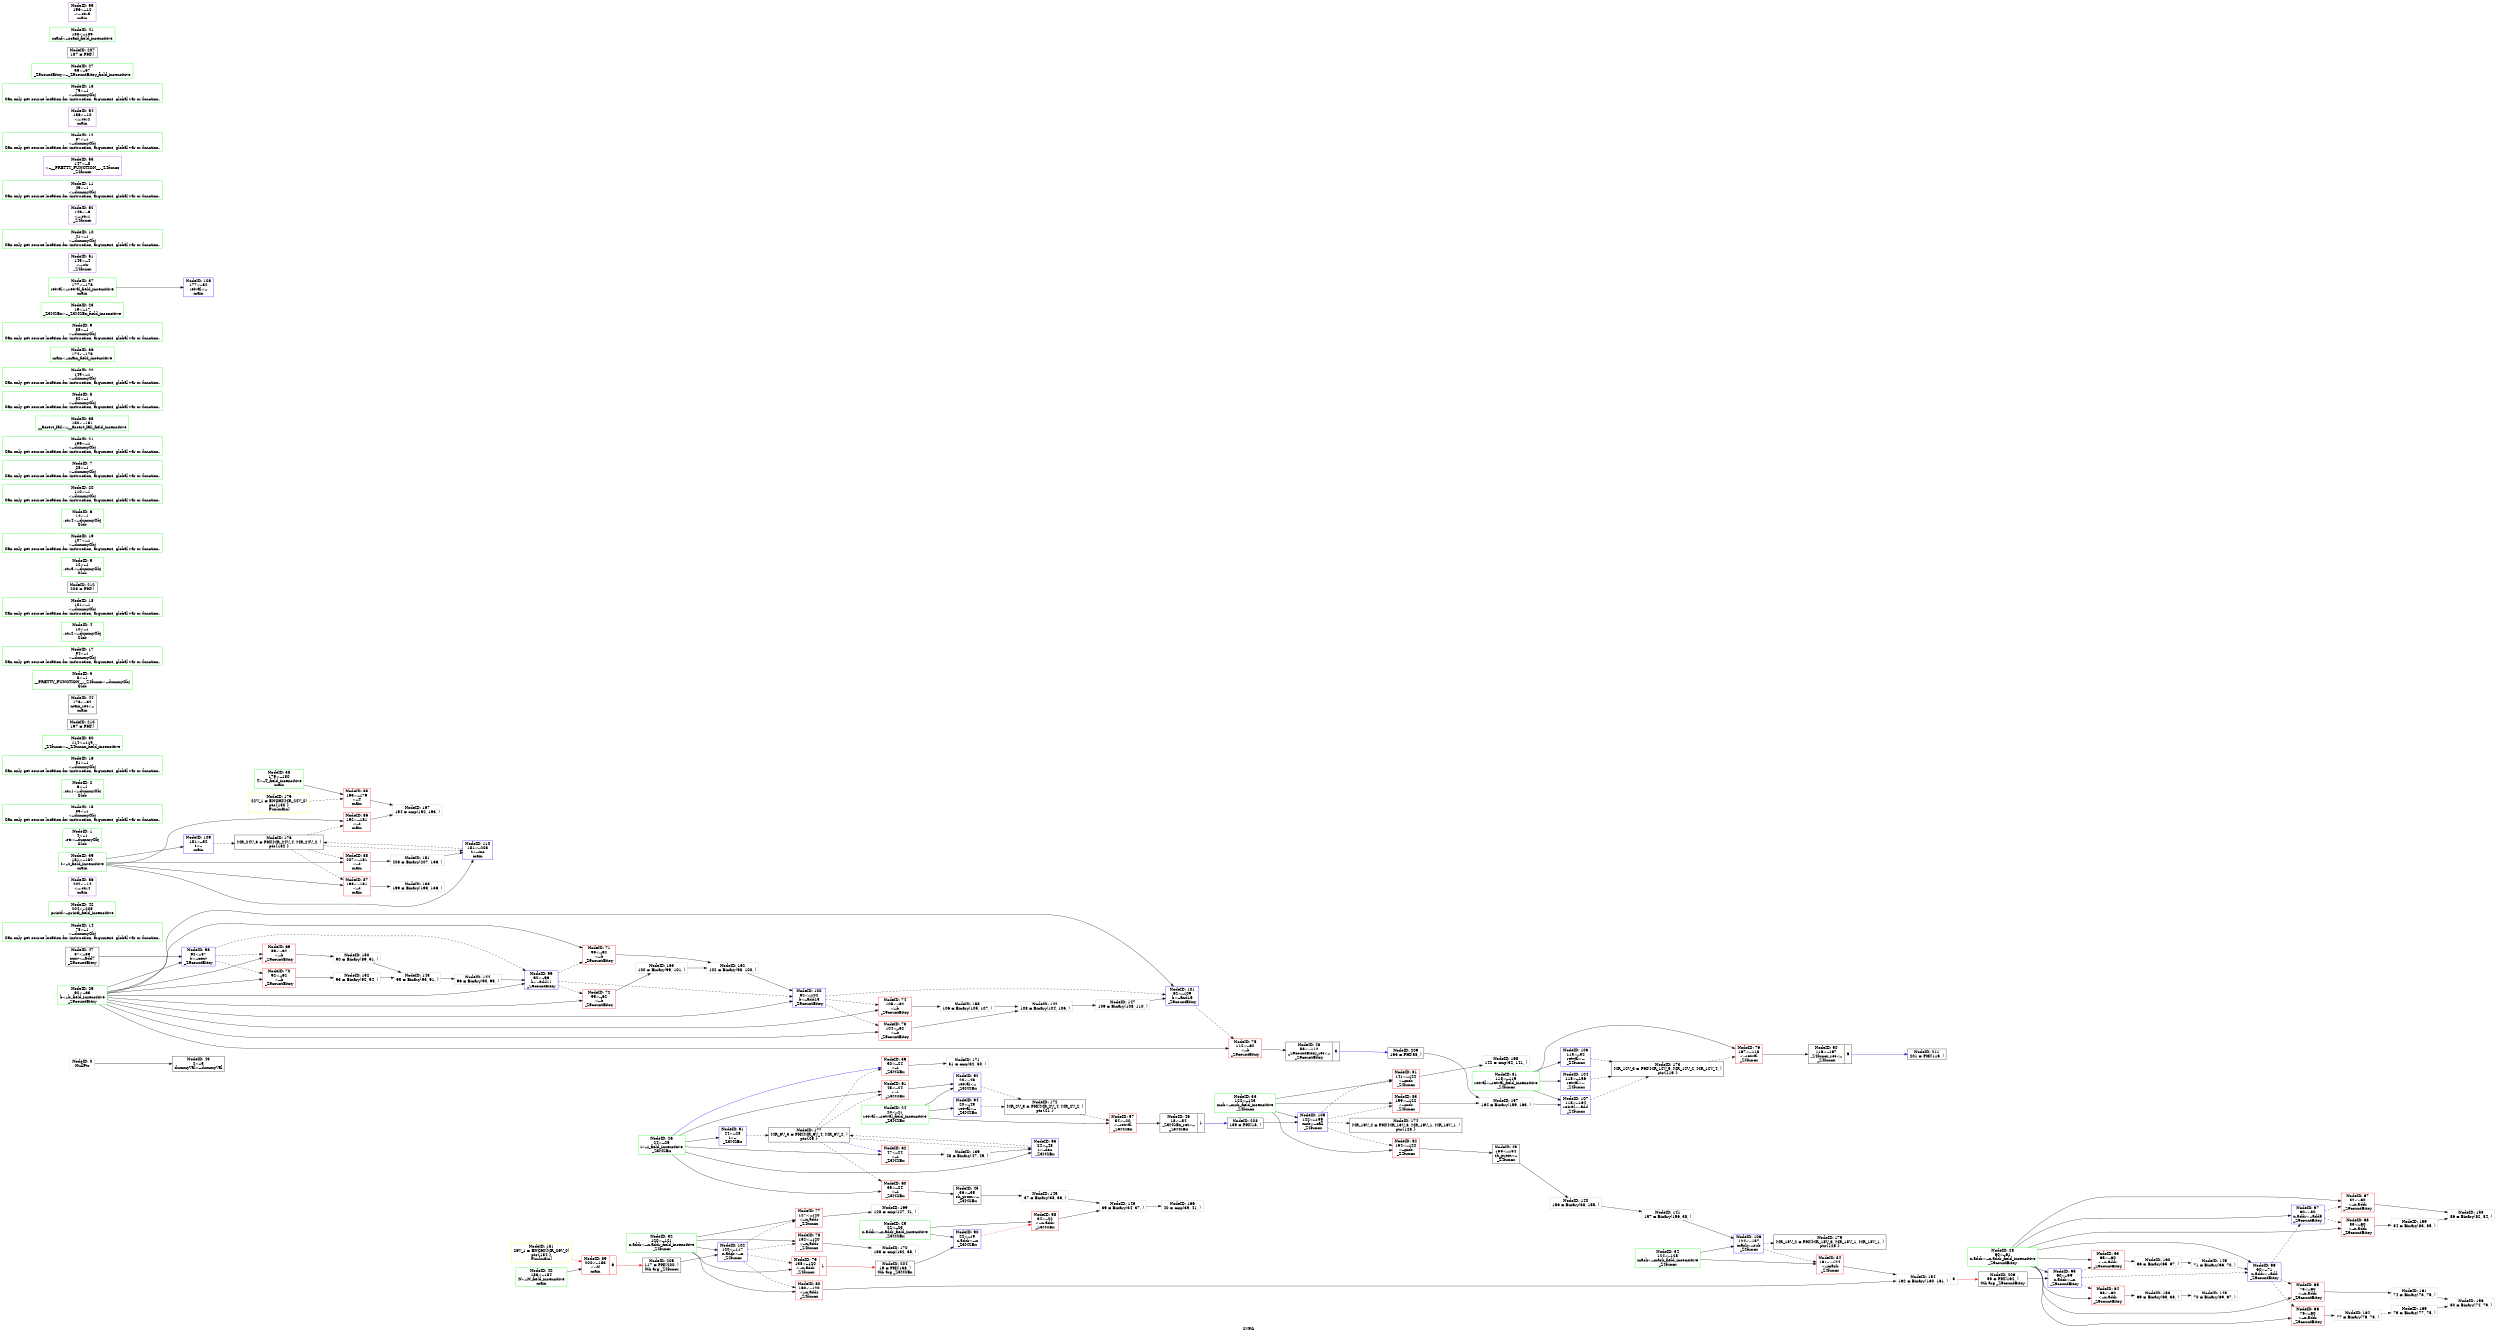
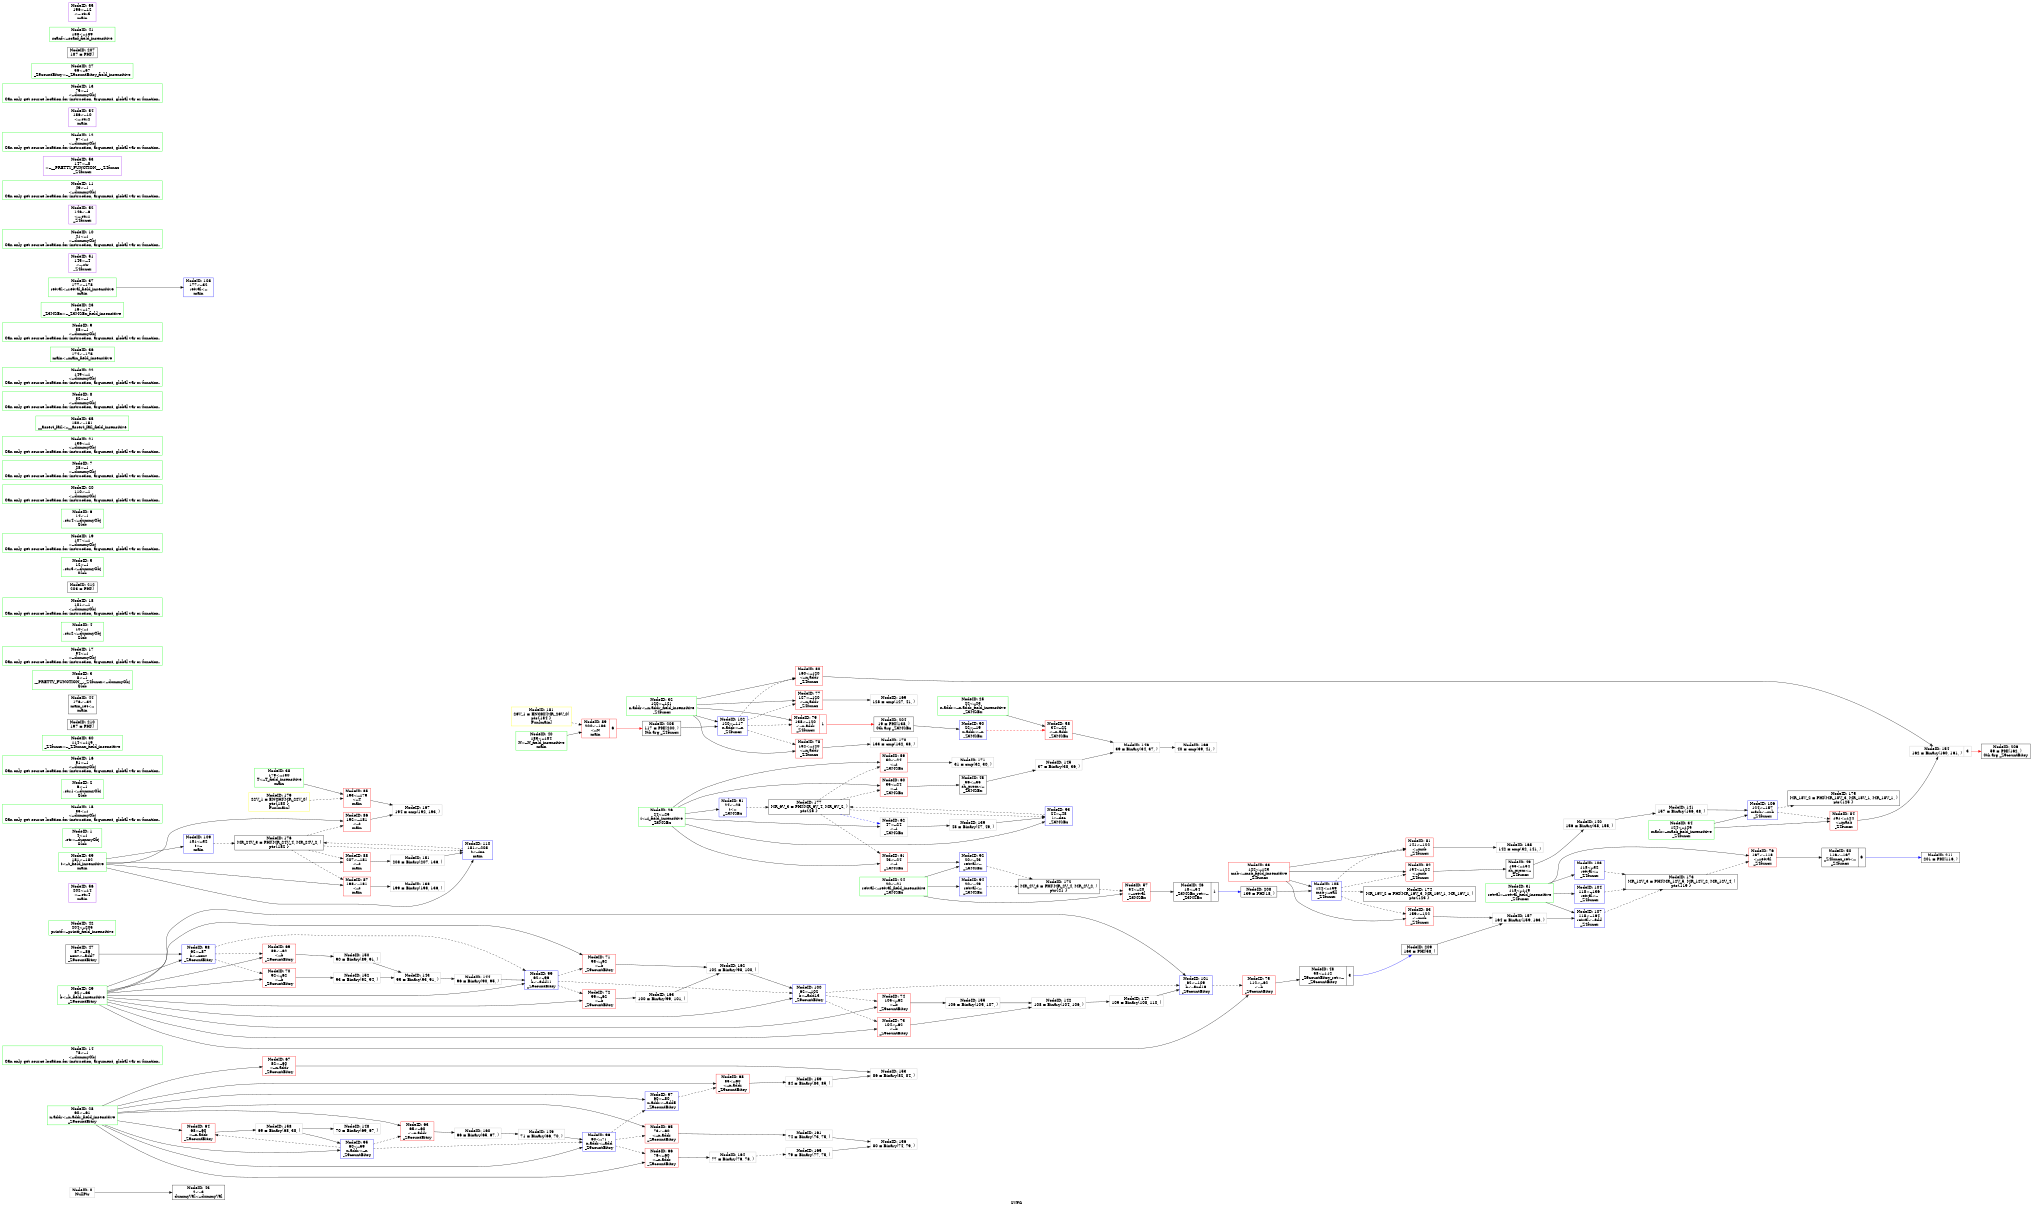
(771, 1090) -> (771, 771)
(1245, 1103) -> (1259, 872)
(895, 1155) -> (894, 827)
(2331, 1209) -> none
(941, 1236) -> none
(575, 1260) -> (575, 724)
(2036, 1279) -> (320, 1137)
